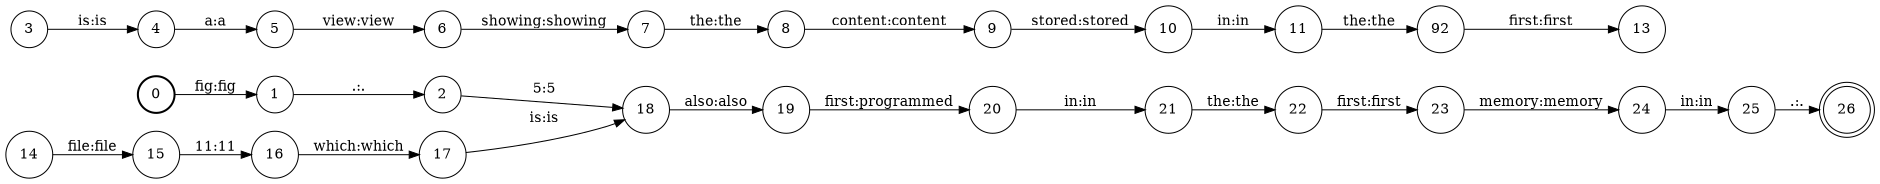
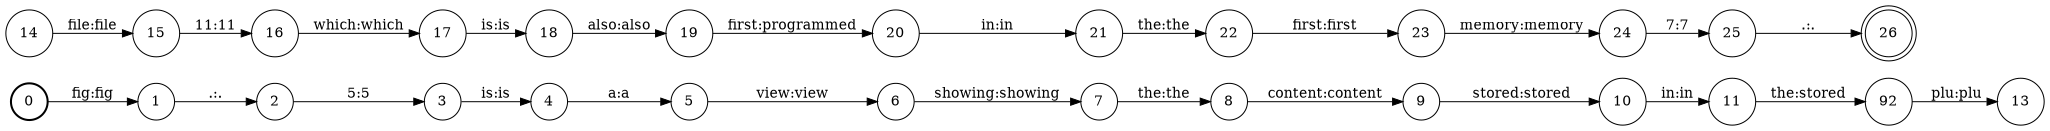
(1370, 22) -> (1808, 94)
(1541, 22) -> (1957, 94)
(537, 102) -> (354, 102)
(1697, 102) -> (1677, 26)
